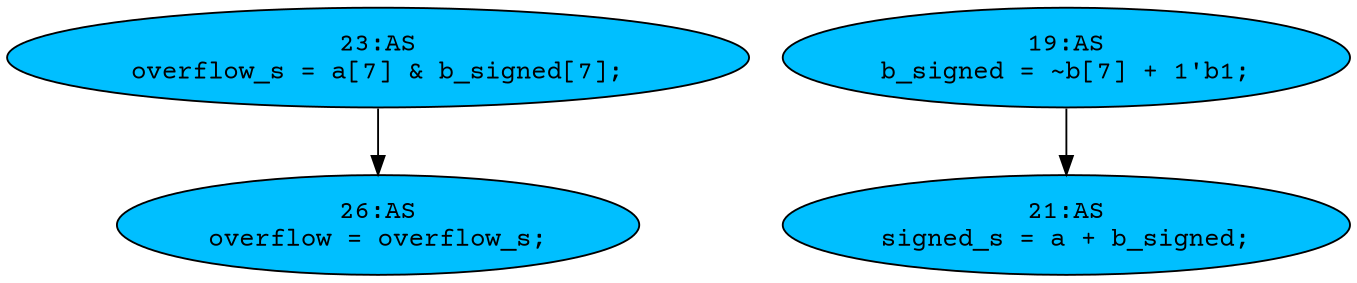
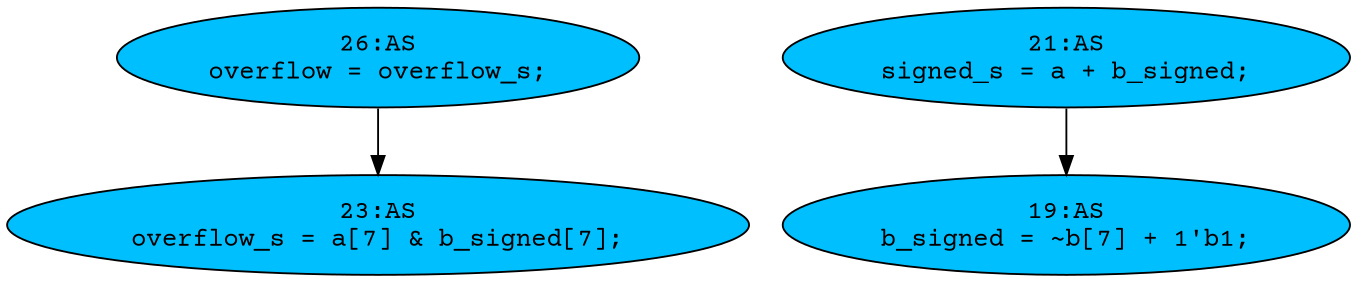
(378, 132) -> (378, 132)
(1066, 132) -> (1066, 132)
